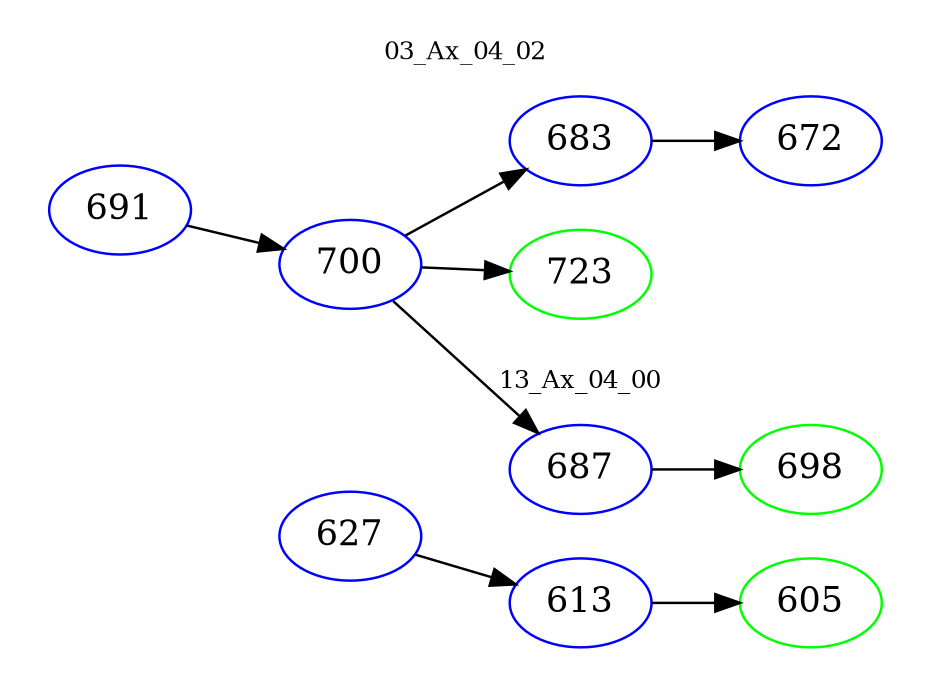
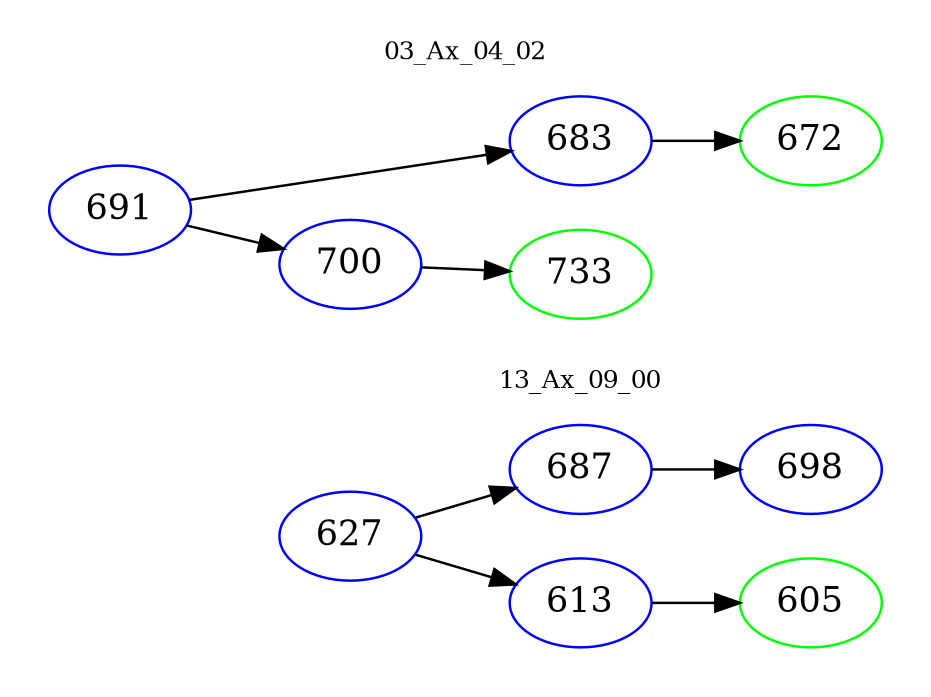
(811, 141) -> (811, 141)
(454, 209) -> (338, 177)
(581, 274) -> (581, 274)
(475, 376) -> (453, 506)
(581, 382) -> (581, 382)
(811, 469) -> (811, 469)
